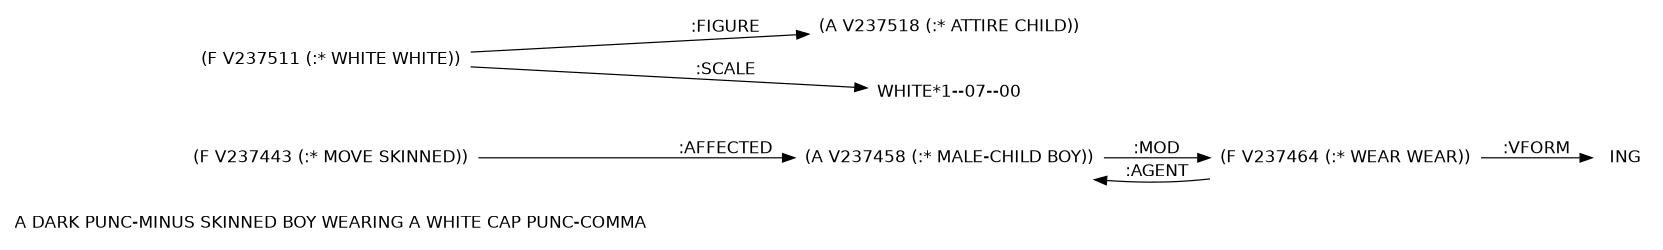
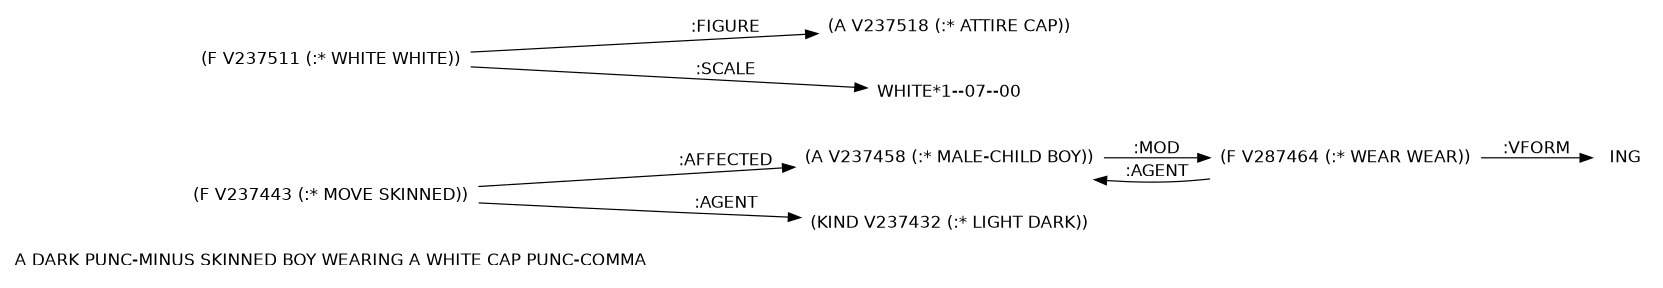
(949, 27) -> (949, 27)
(1346, 158) -> (1346, 158)
none -> (949, 223)
